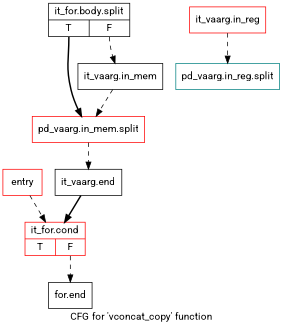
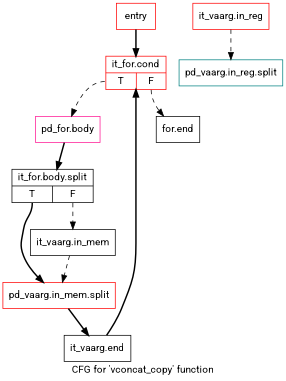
none -> (68, 129)
(88, 152) -> (76, 319)
(36, 206) -> (136, 39)
